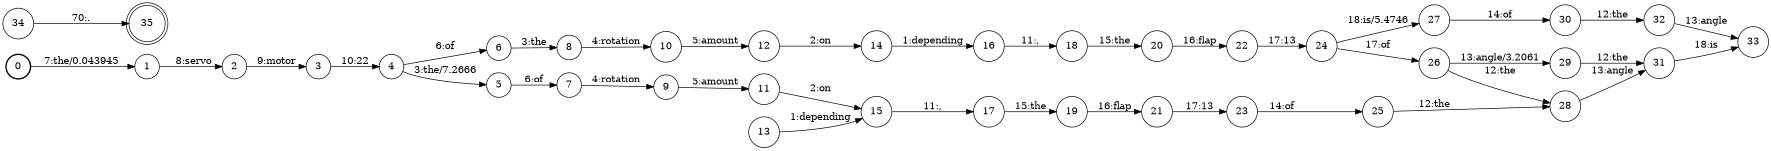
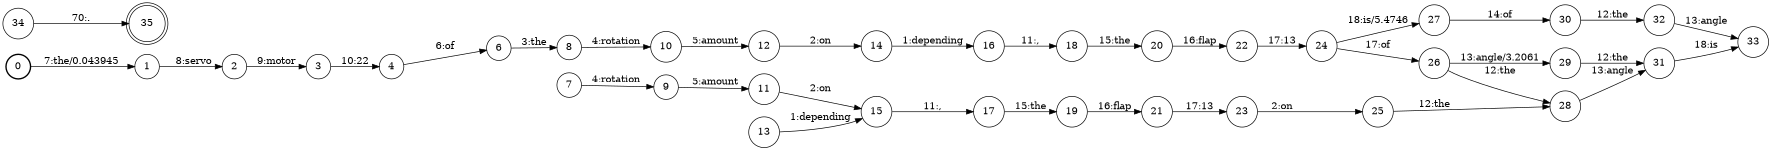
(499, 85) -> none
(1282, 107) -> (1282, 107)
